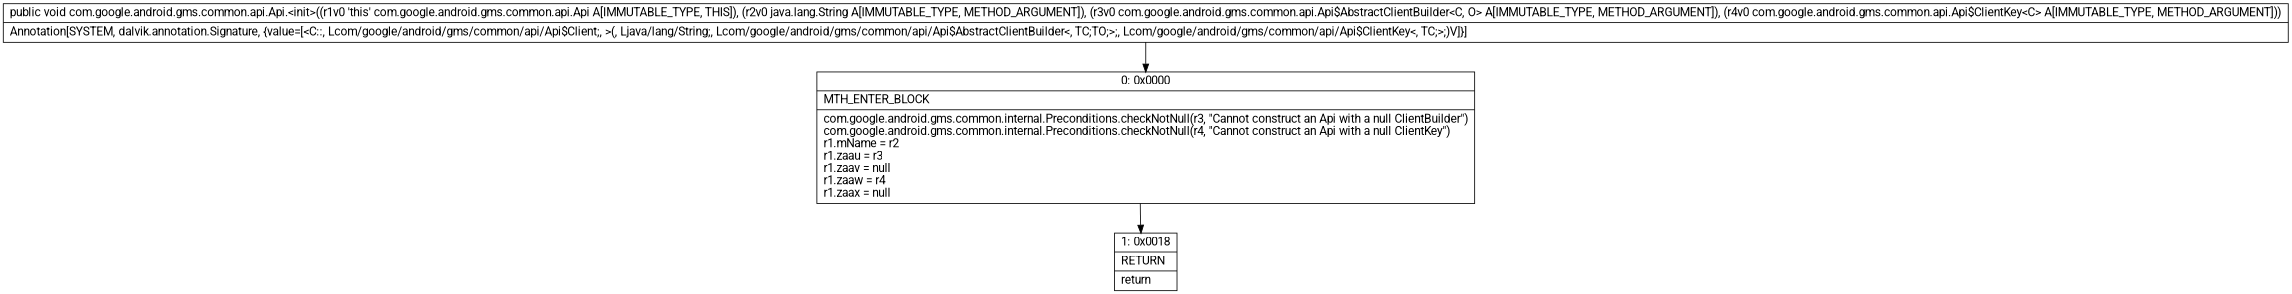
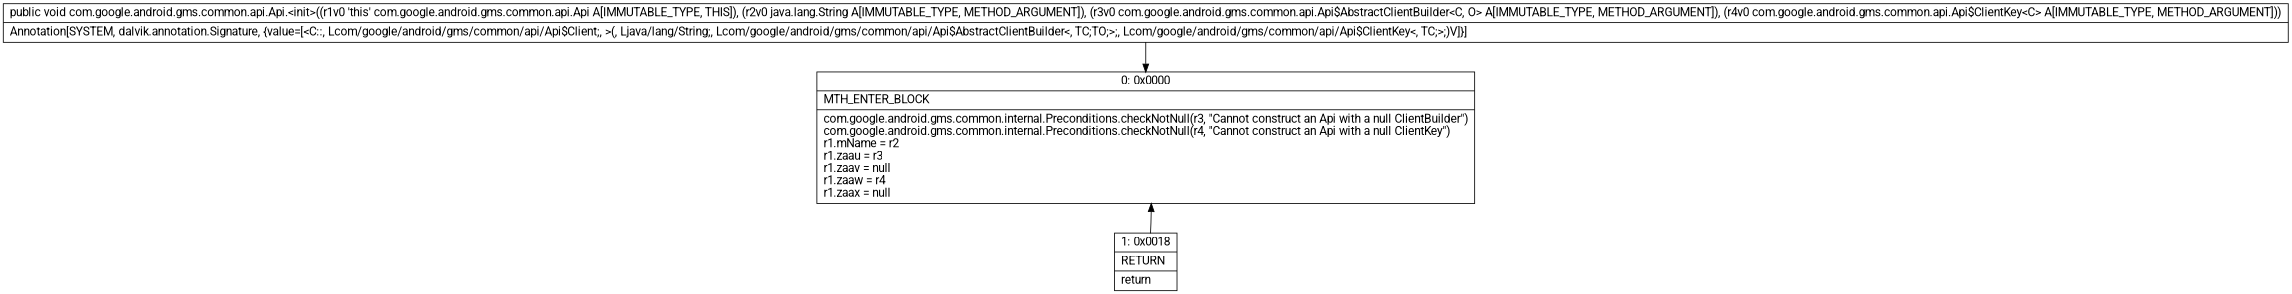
(1140, 214) -> (1151, 223)
